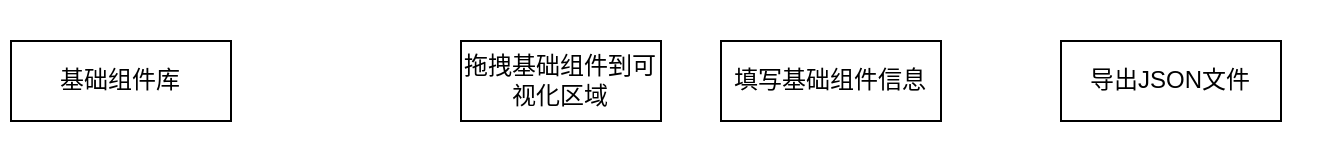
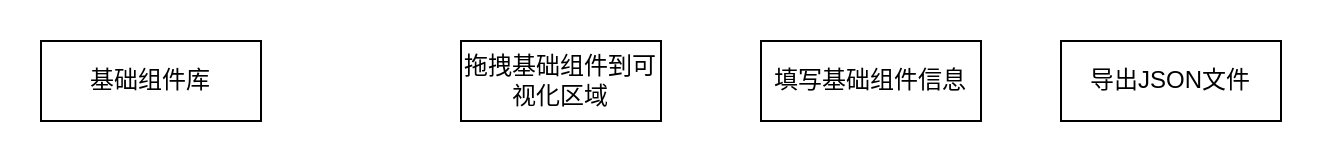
(121, 81) -> (151, 81)
(831, 81) -> (871, 81)
